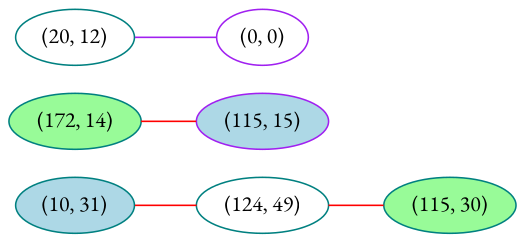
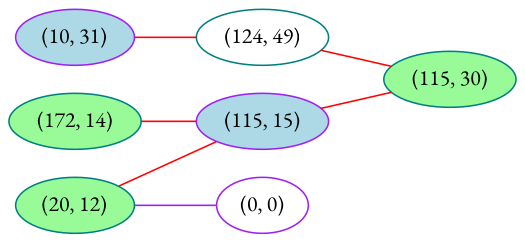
(75, 37) -> (75, 205)
none -> (356, 100)
none -> (168, 164)
(75, 205) -> (75, 37)
